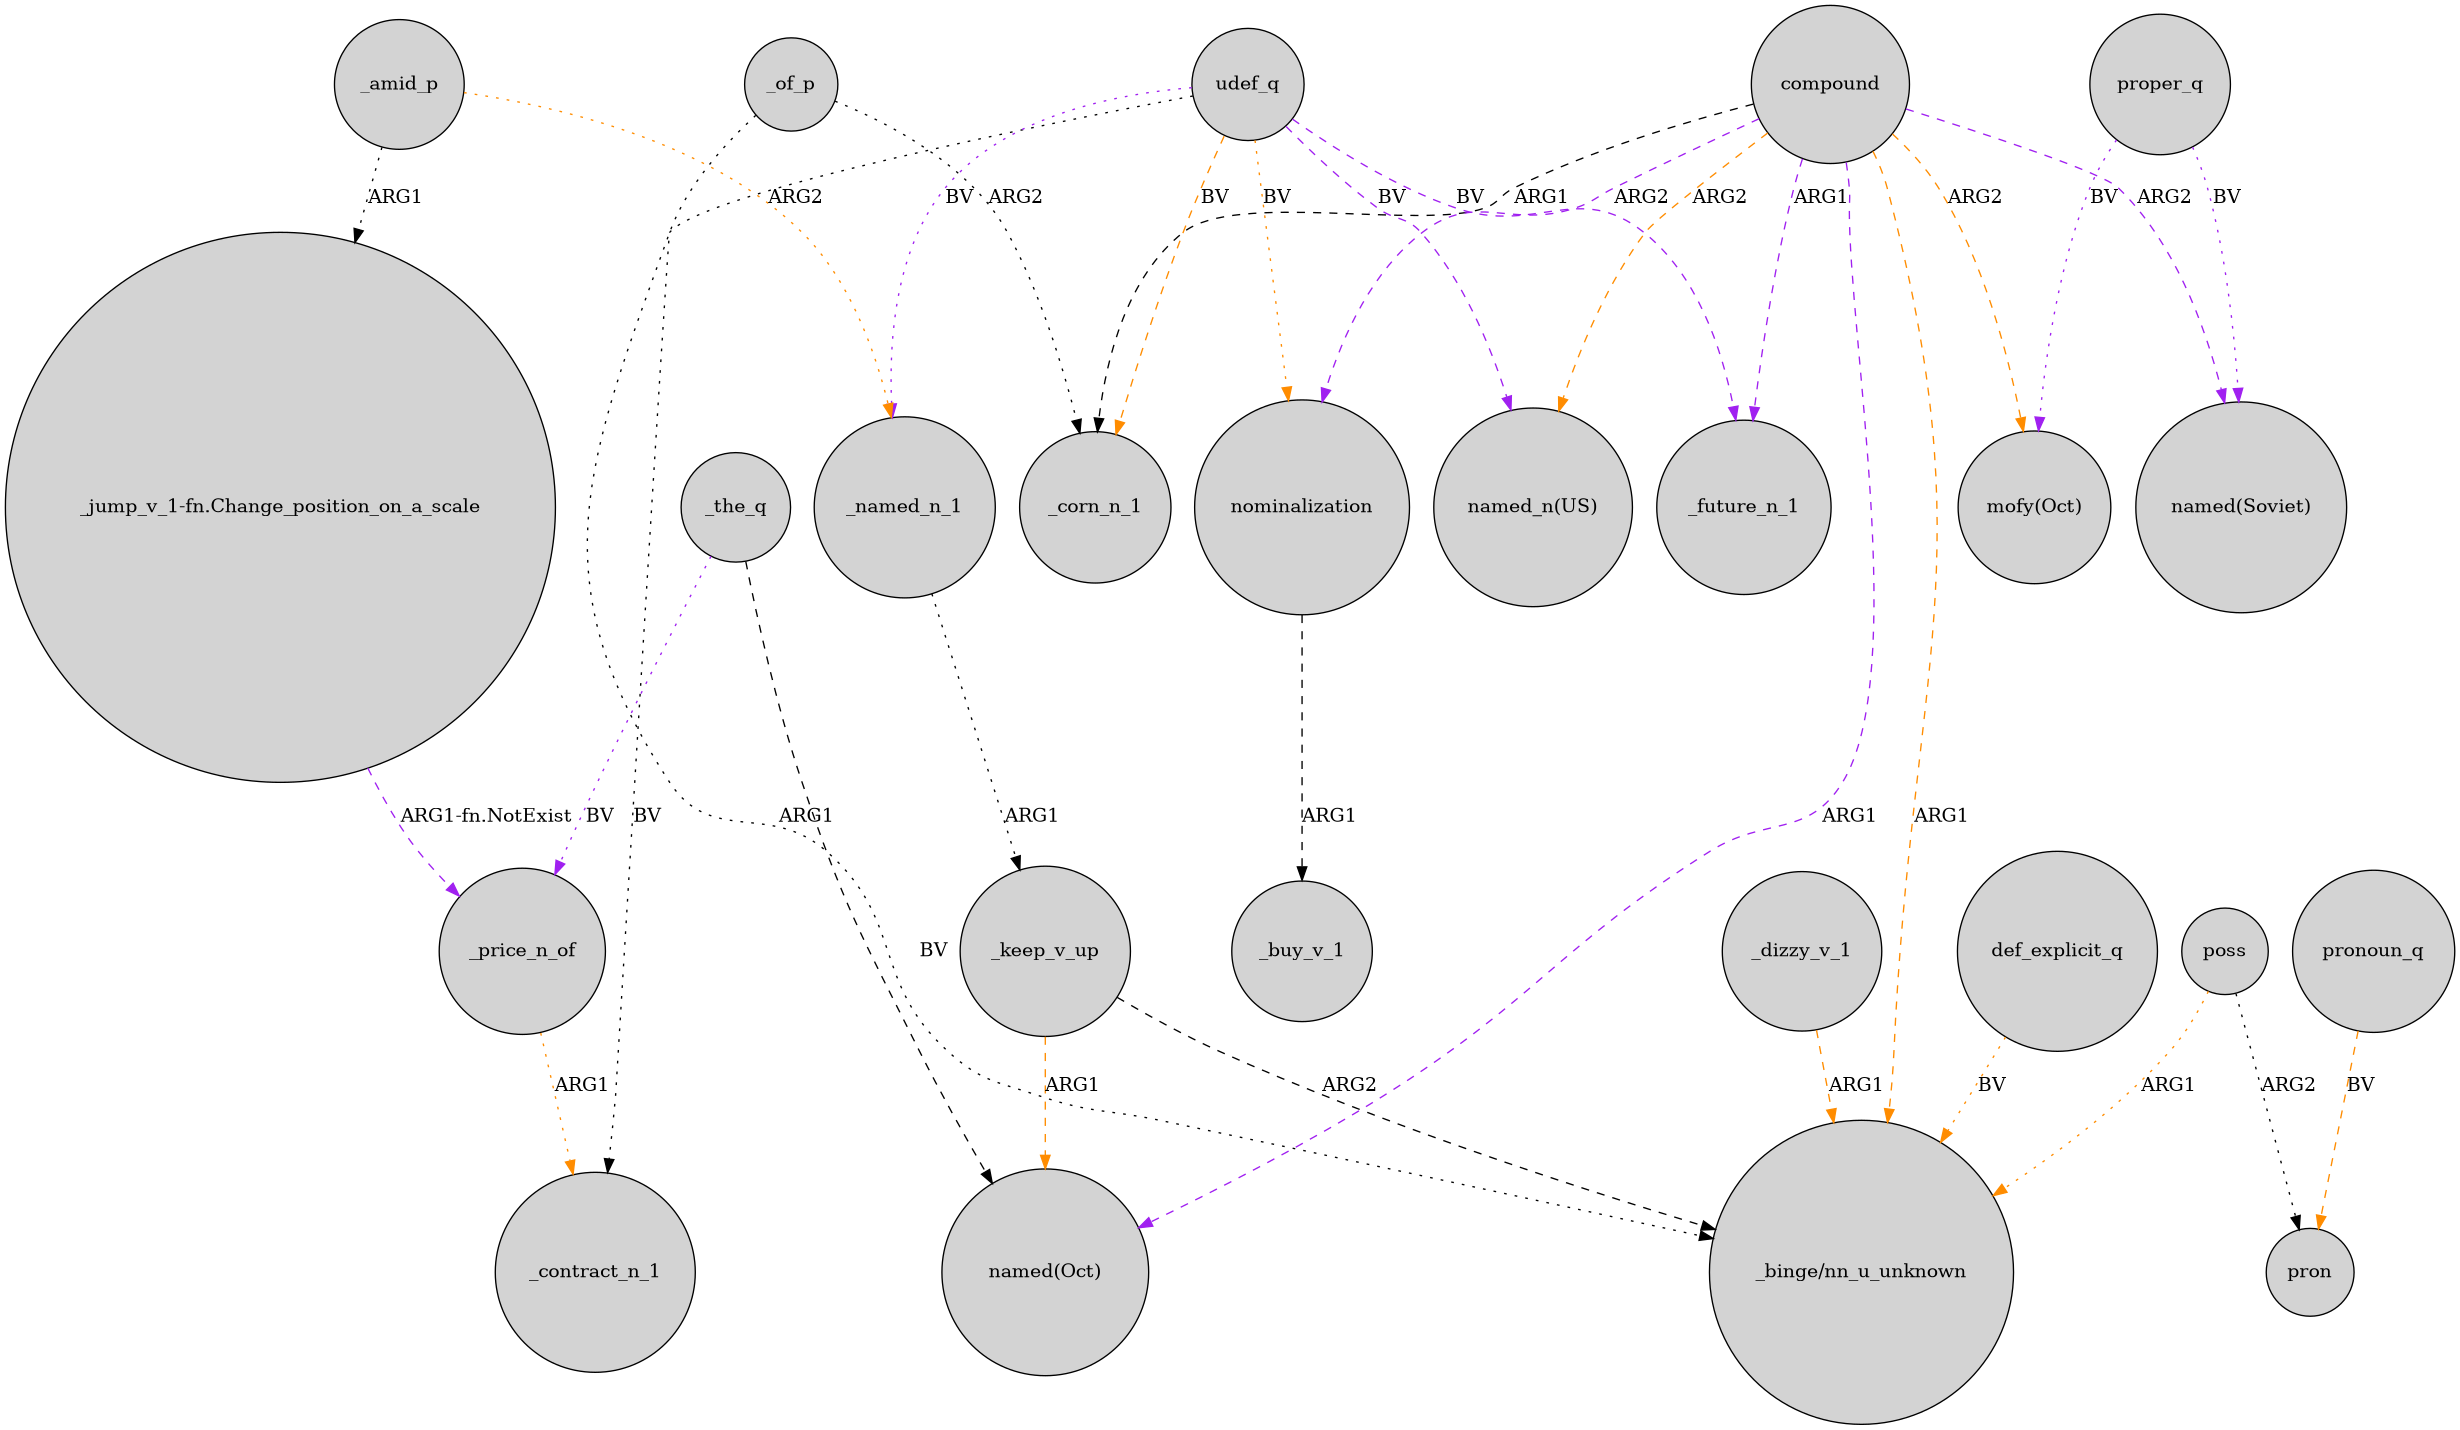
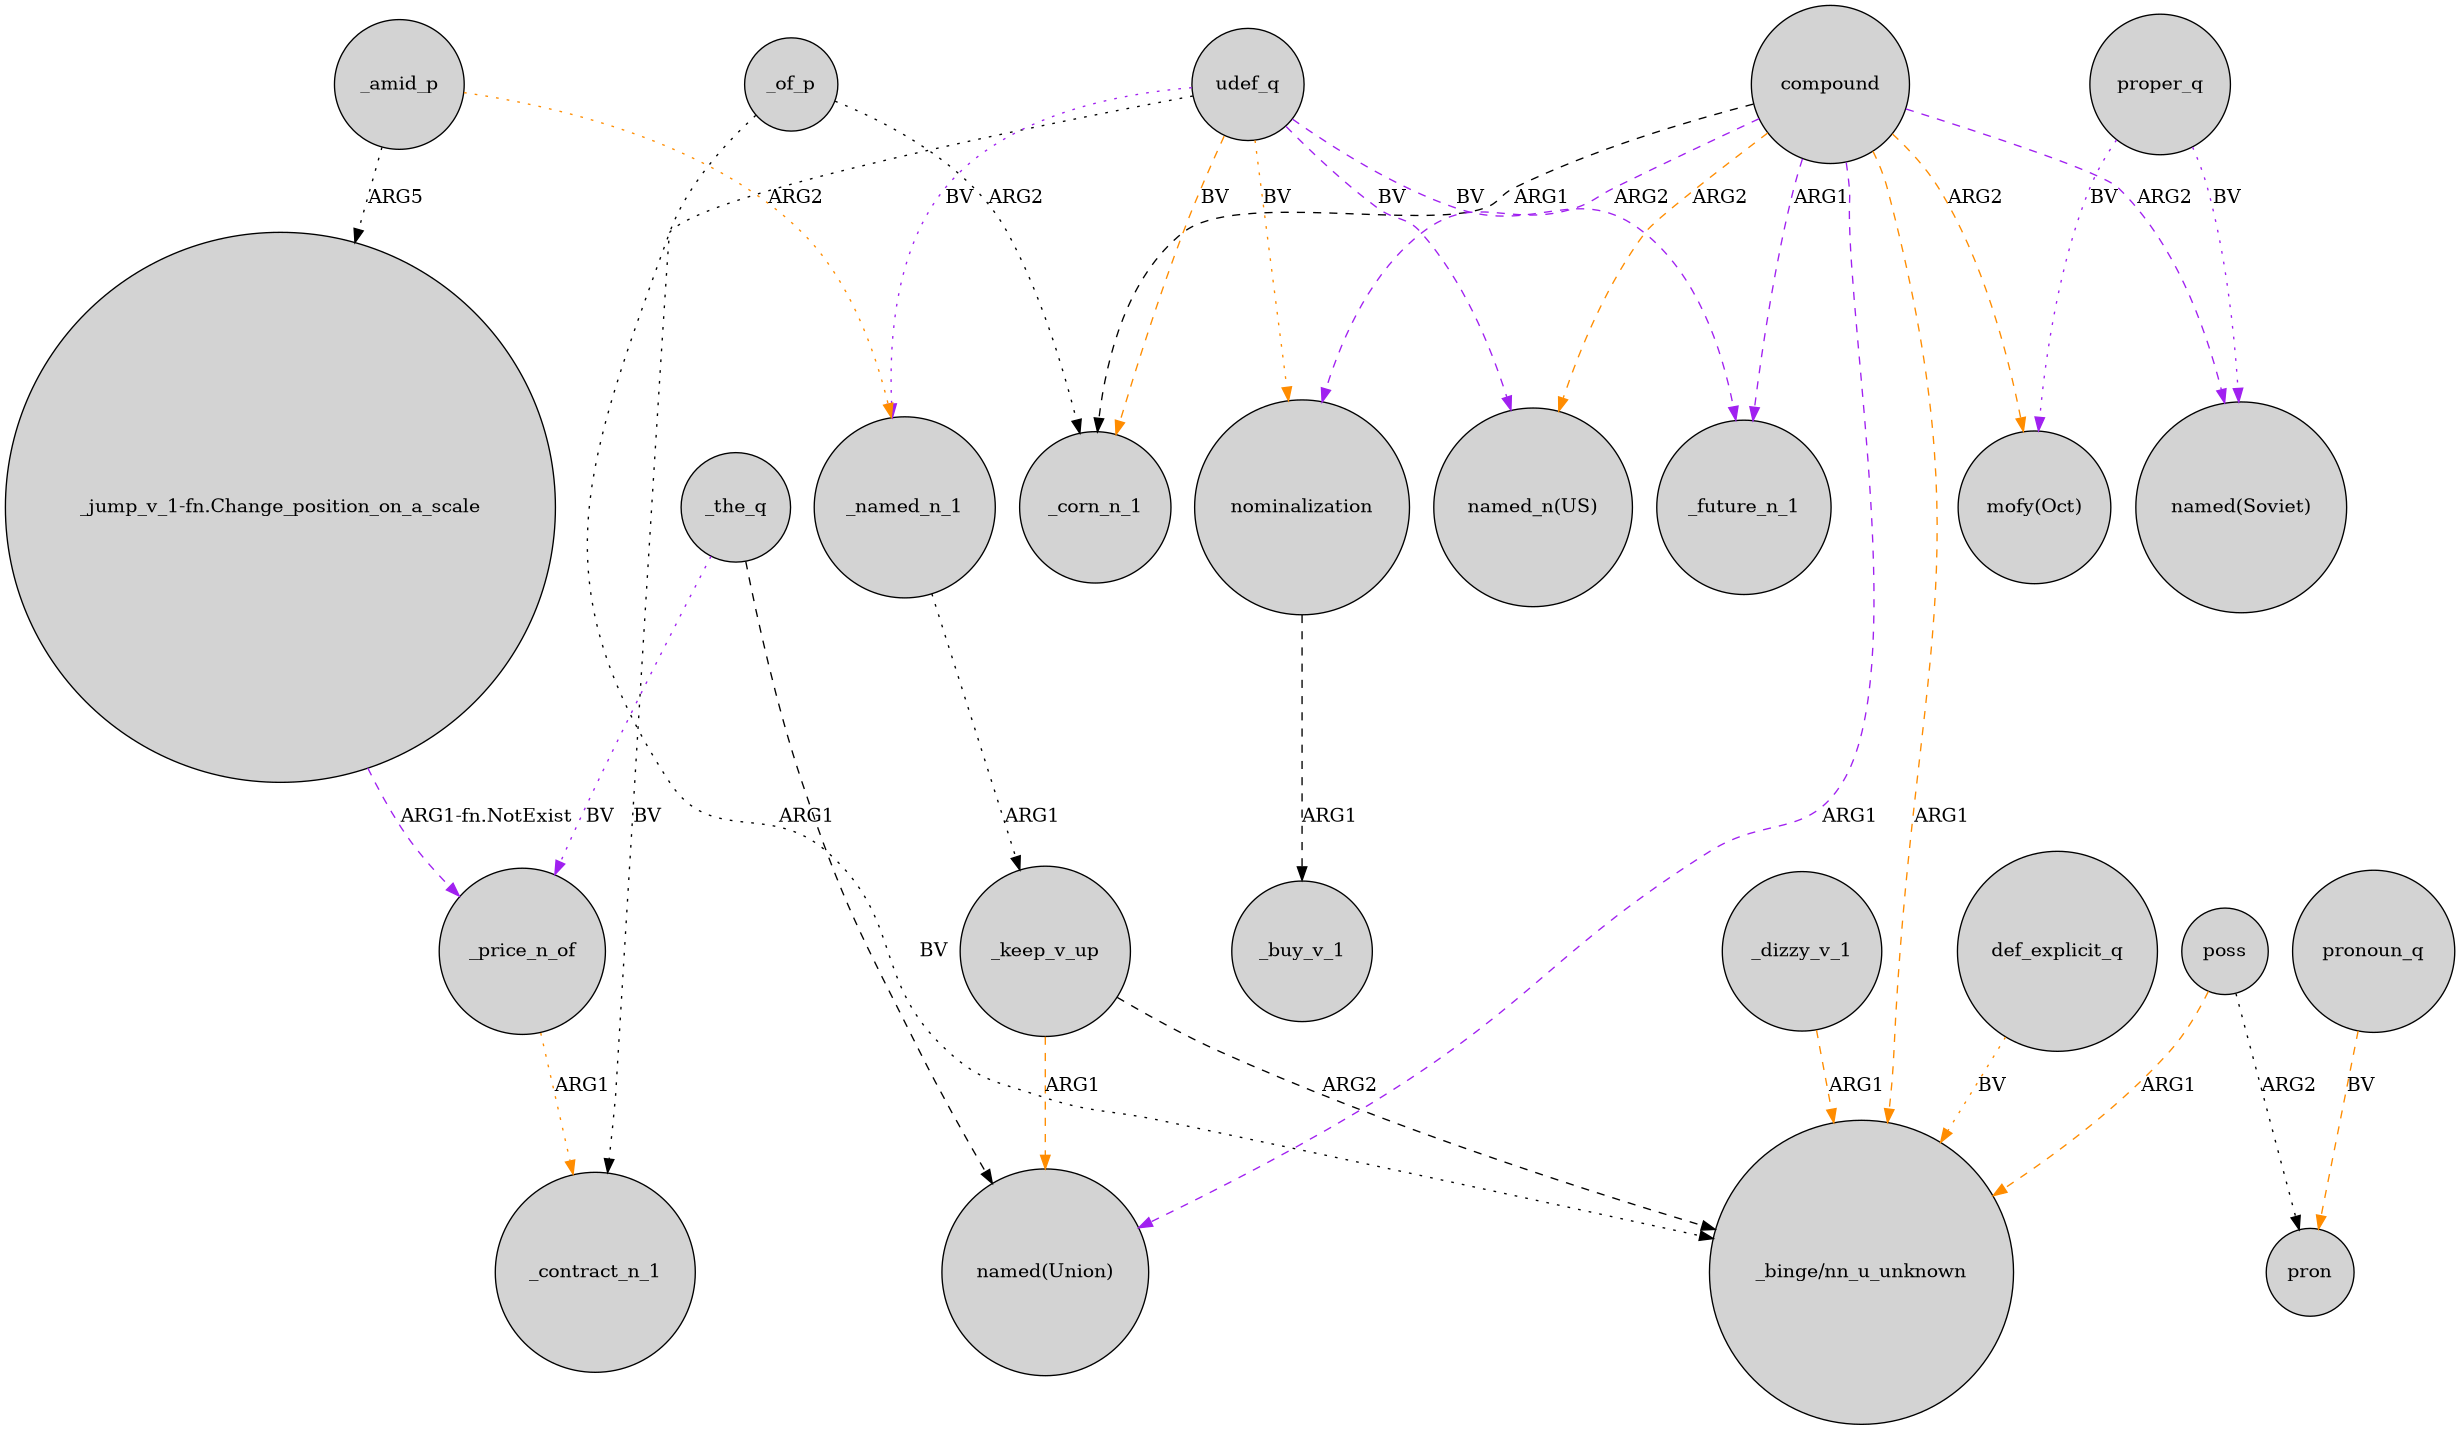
(396, 198) -> (396, 198)
(2119, 1102) -> (2119, 1102)
(1045, 1272) -> (1045, 1272)
